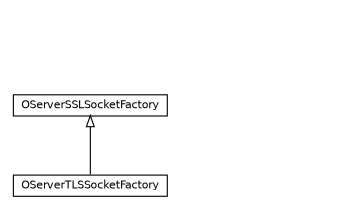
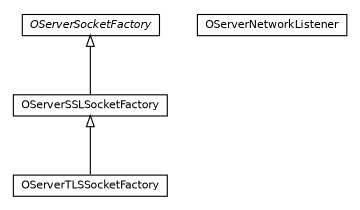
none -> (90, 25)
none -> (272, 25)
